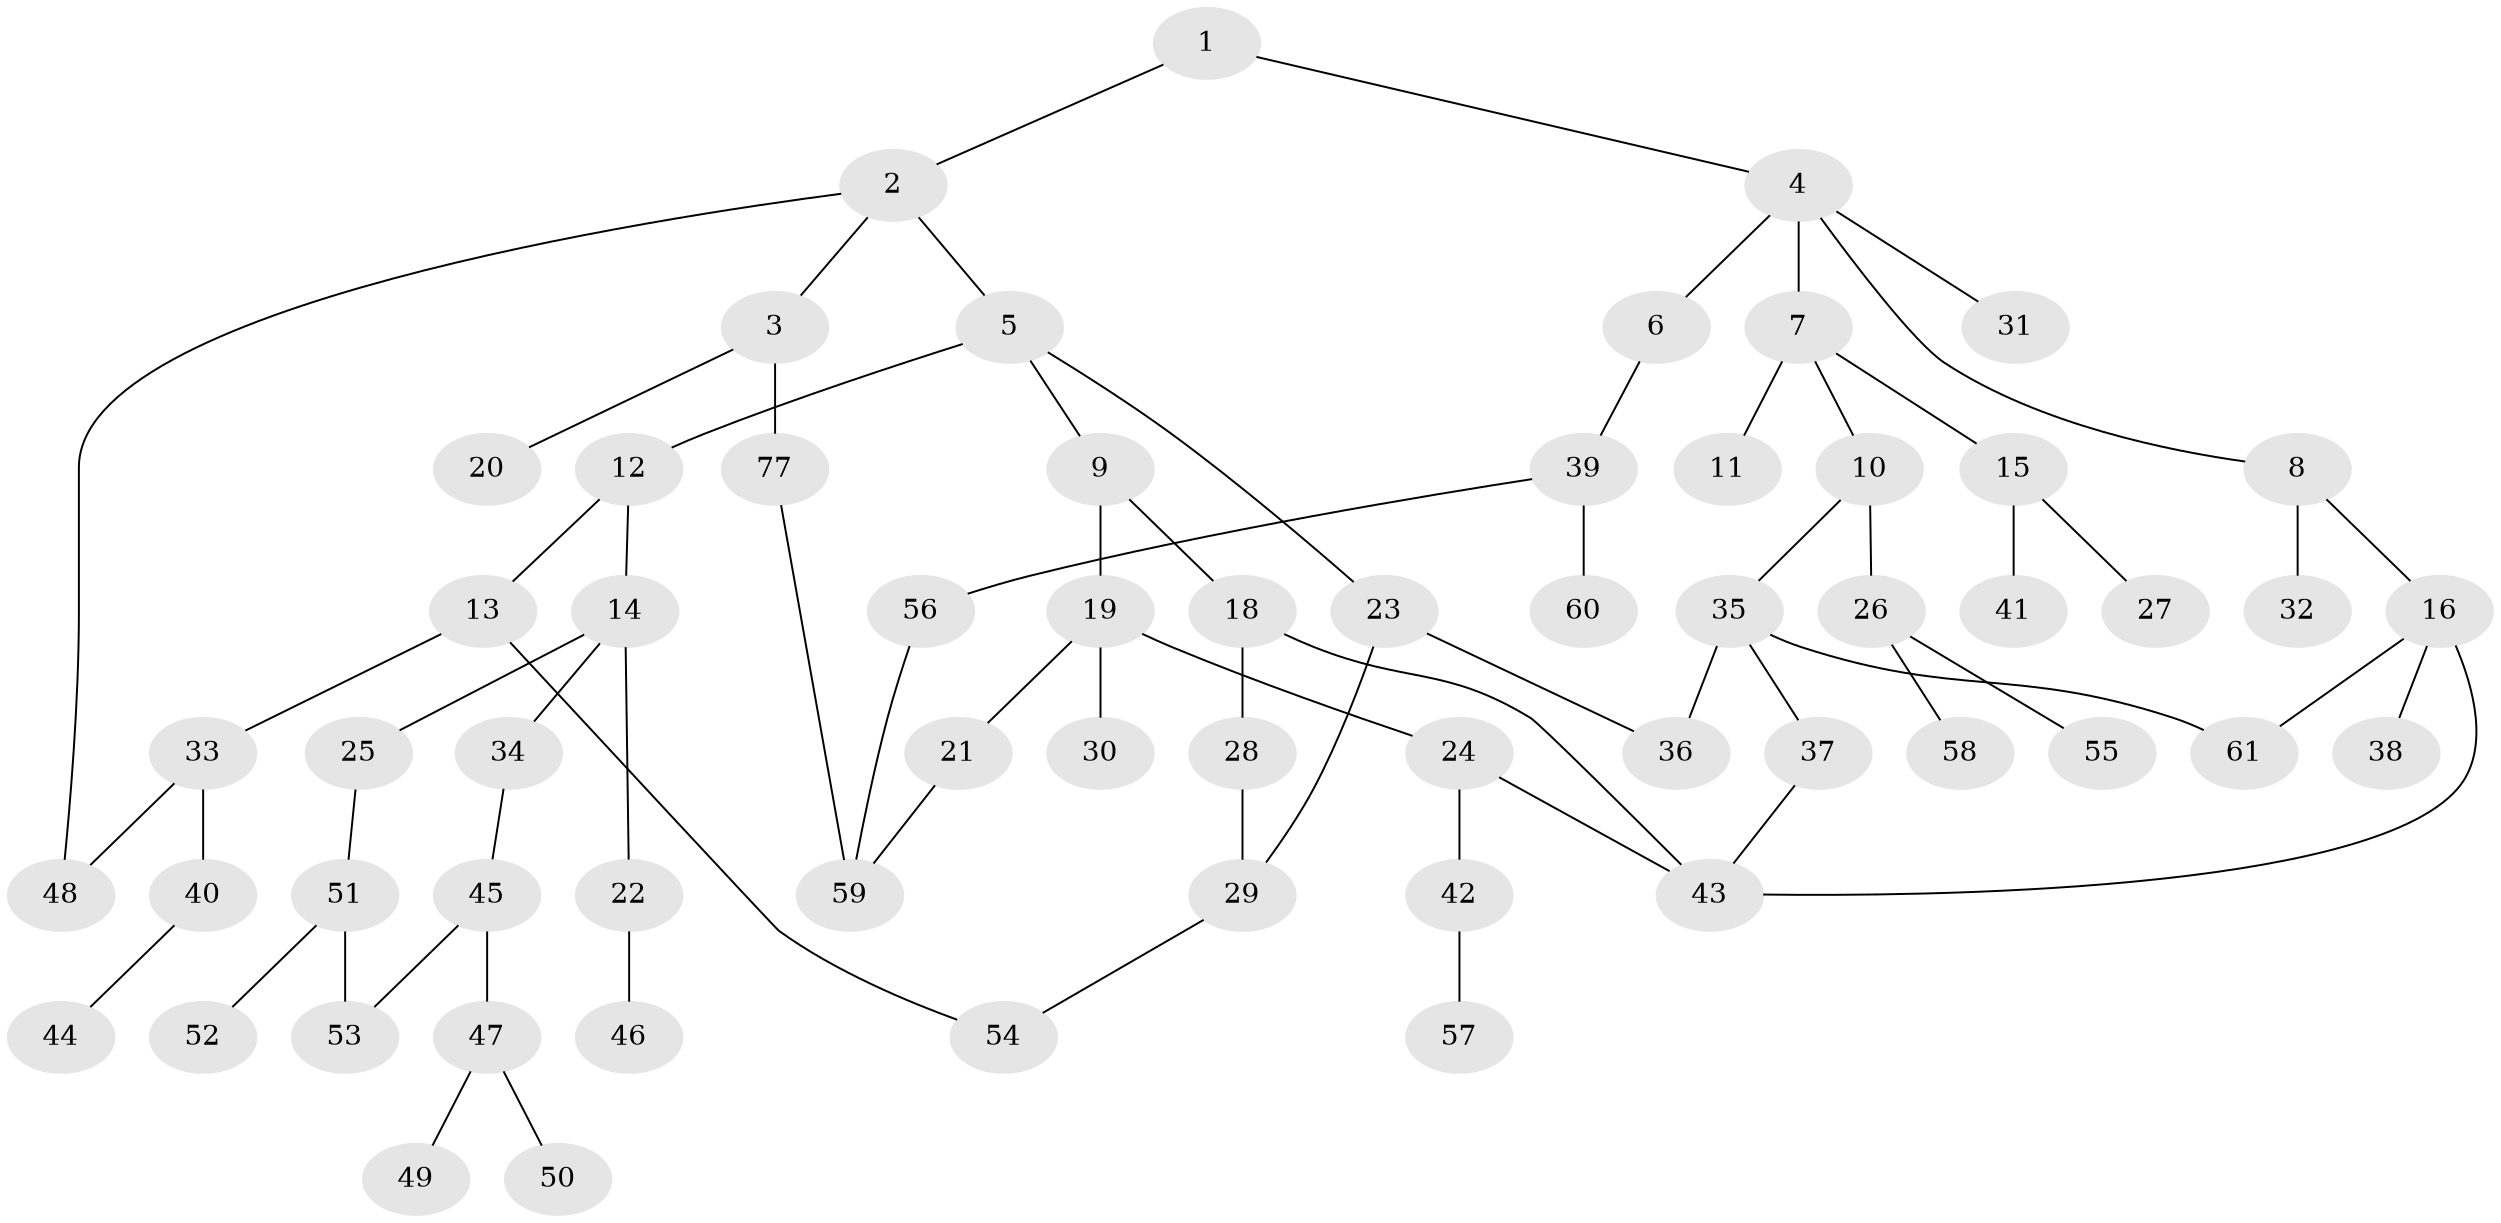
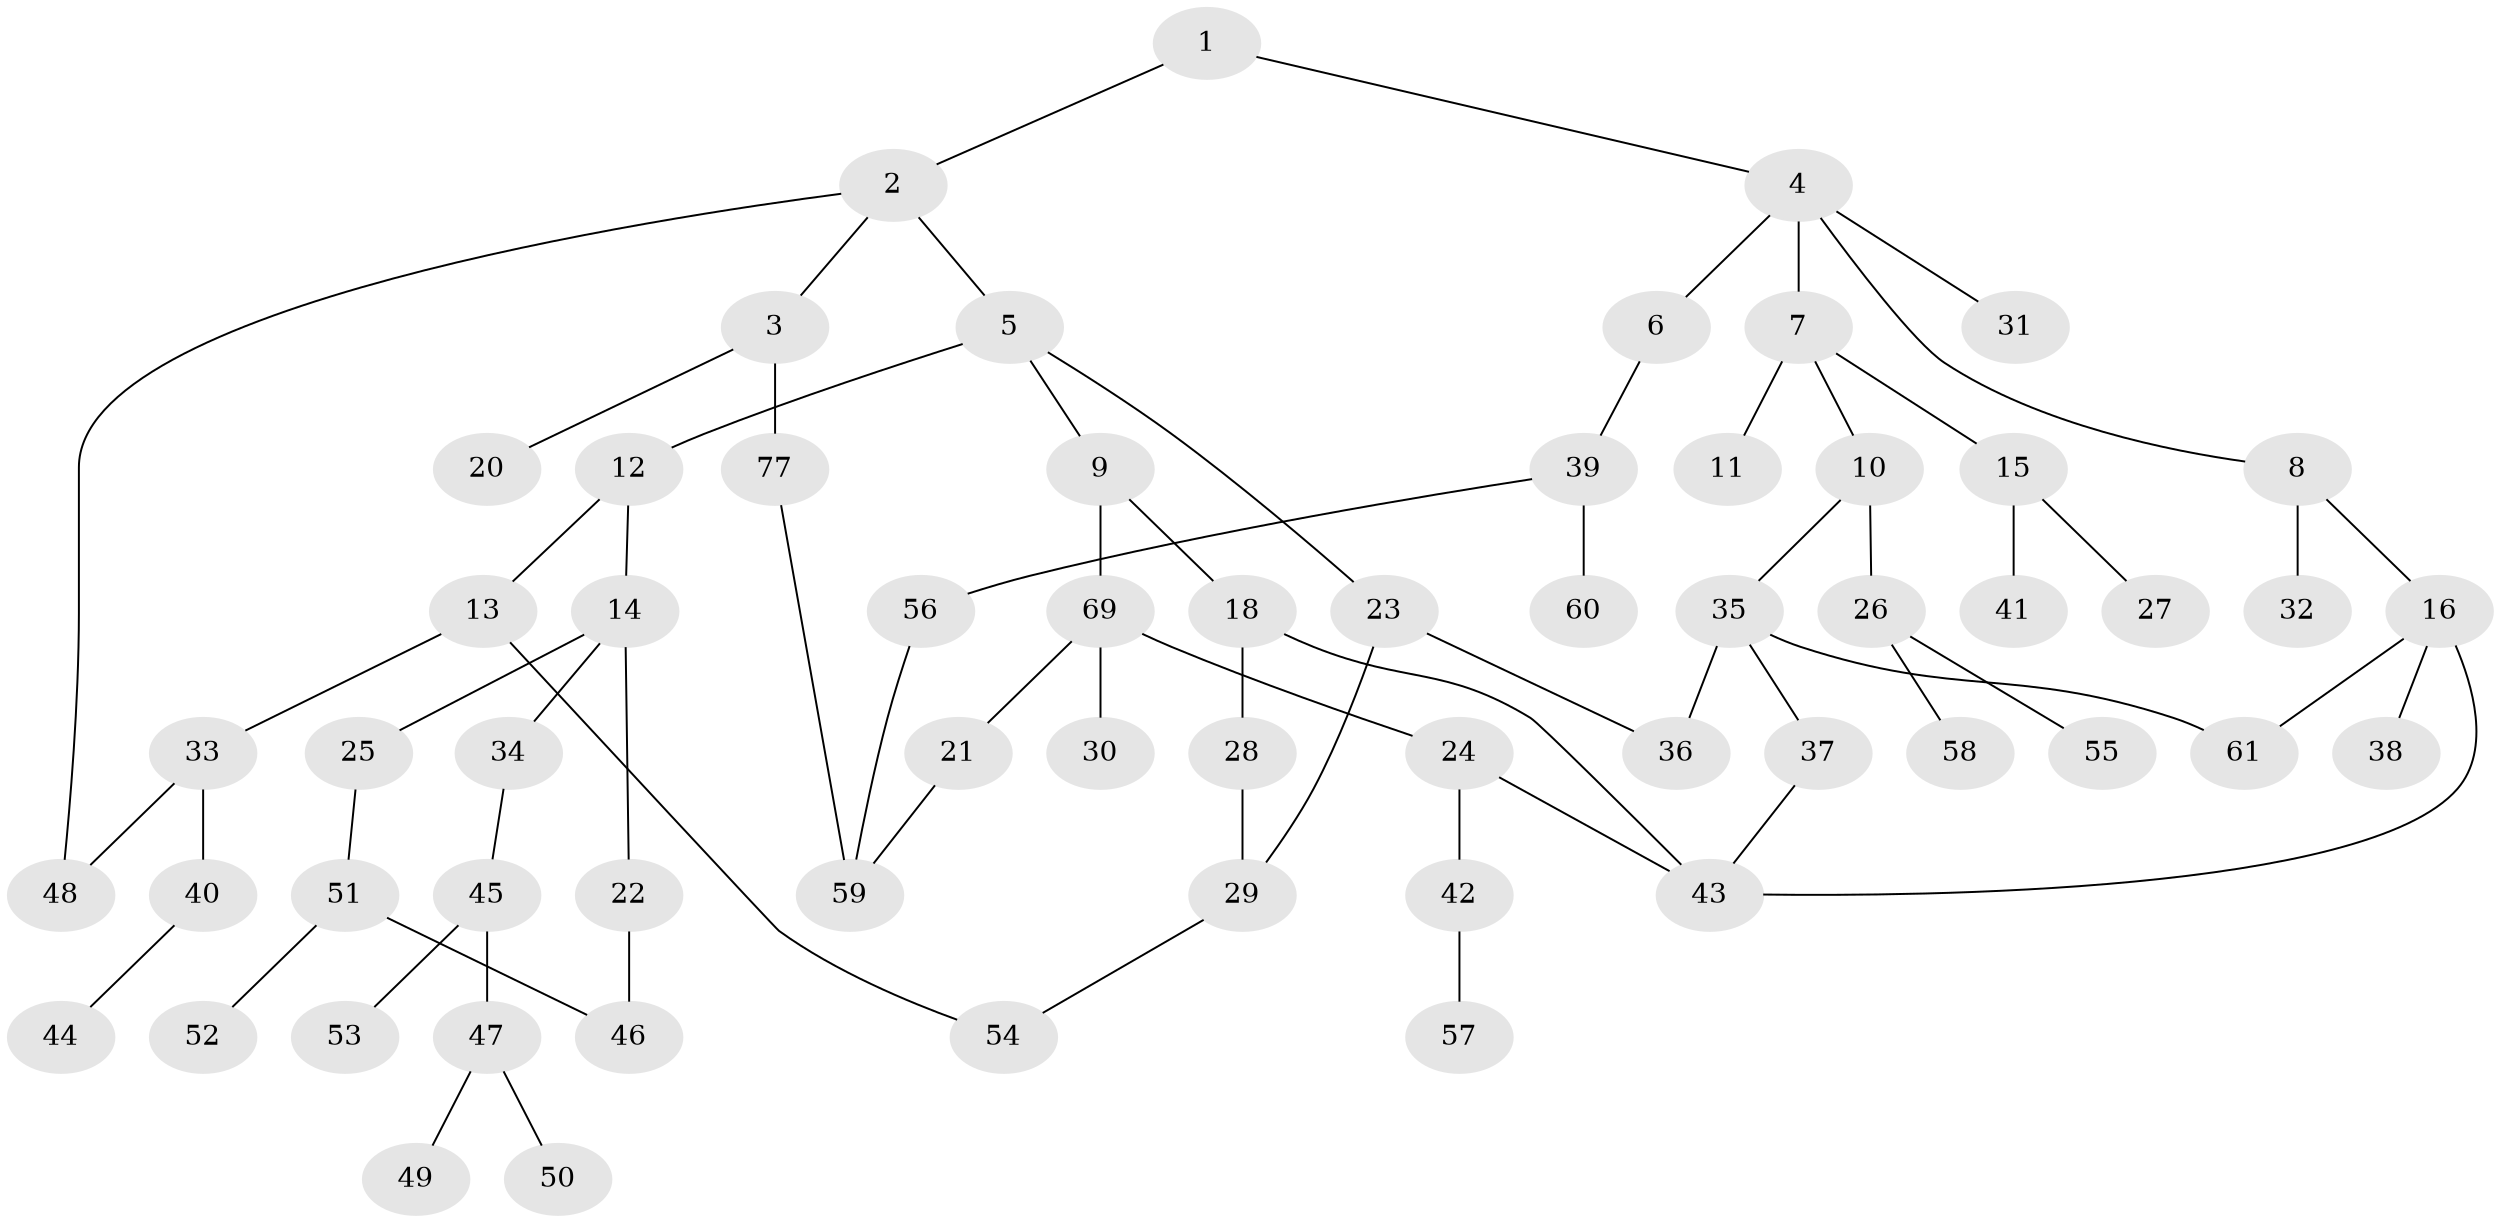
(1100, 611) -> (1100, 611)
(345, 967) -> (472, 959)
